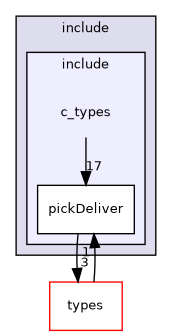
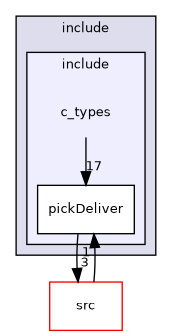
(86, 306) -> (86, 306)
